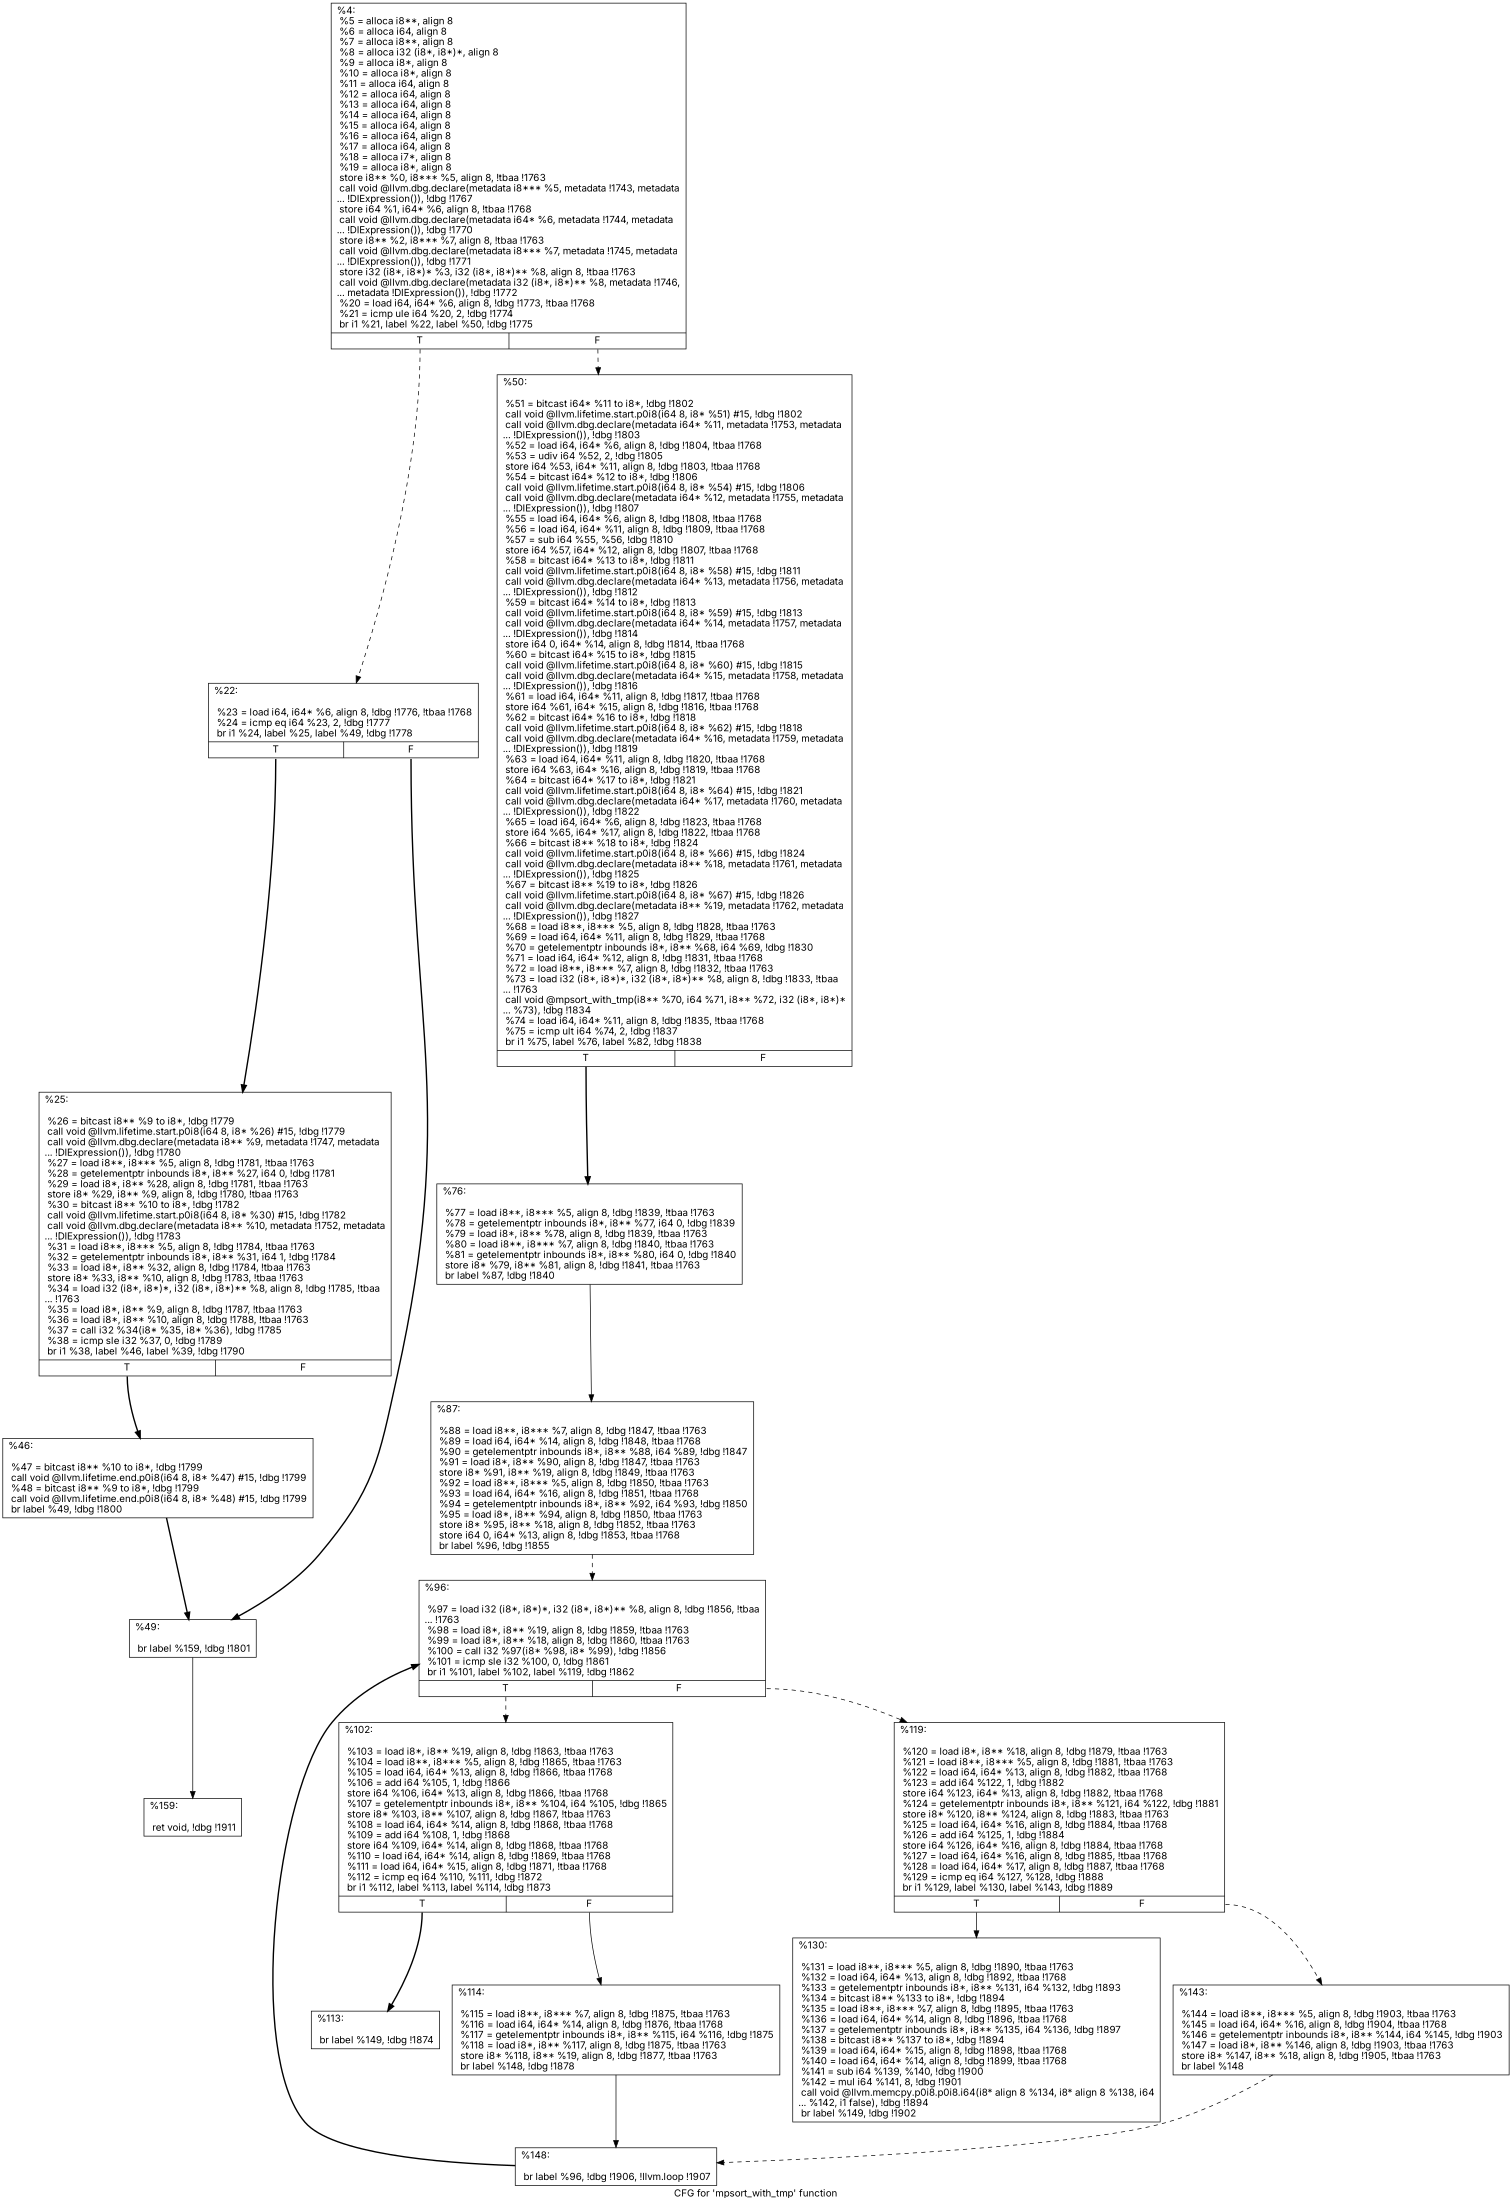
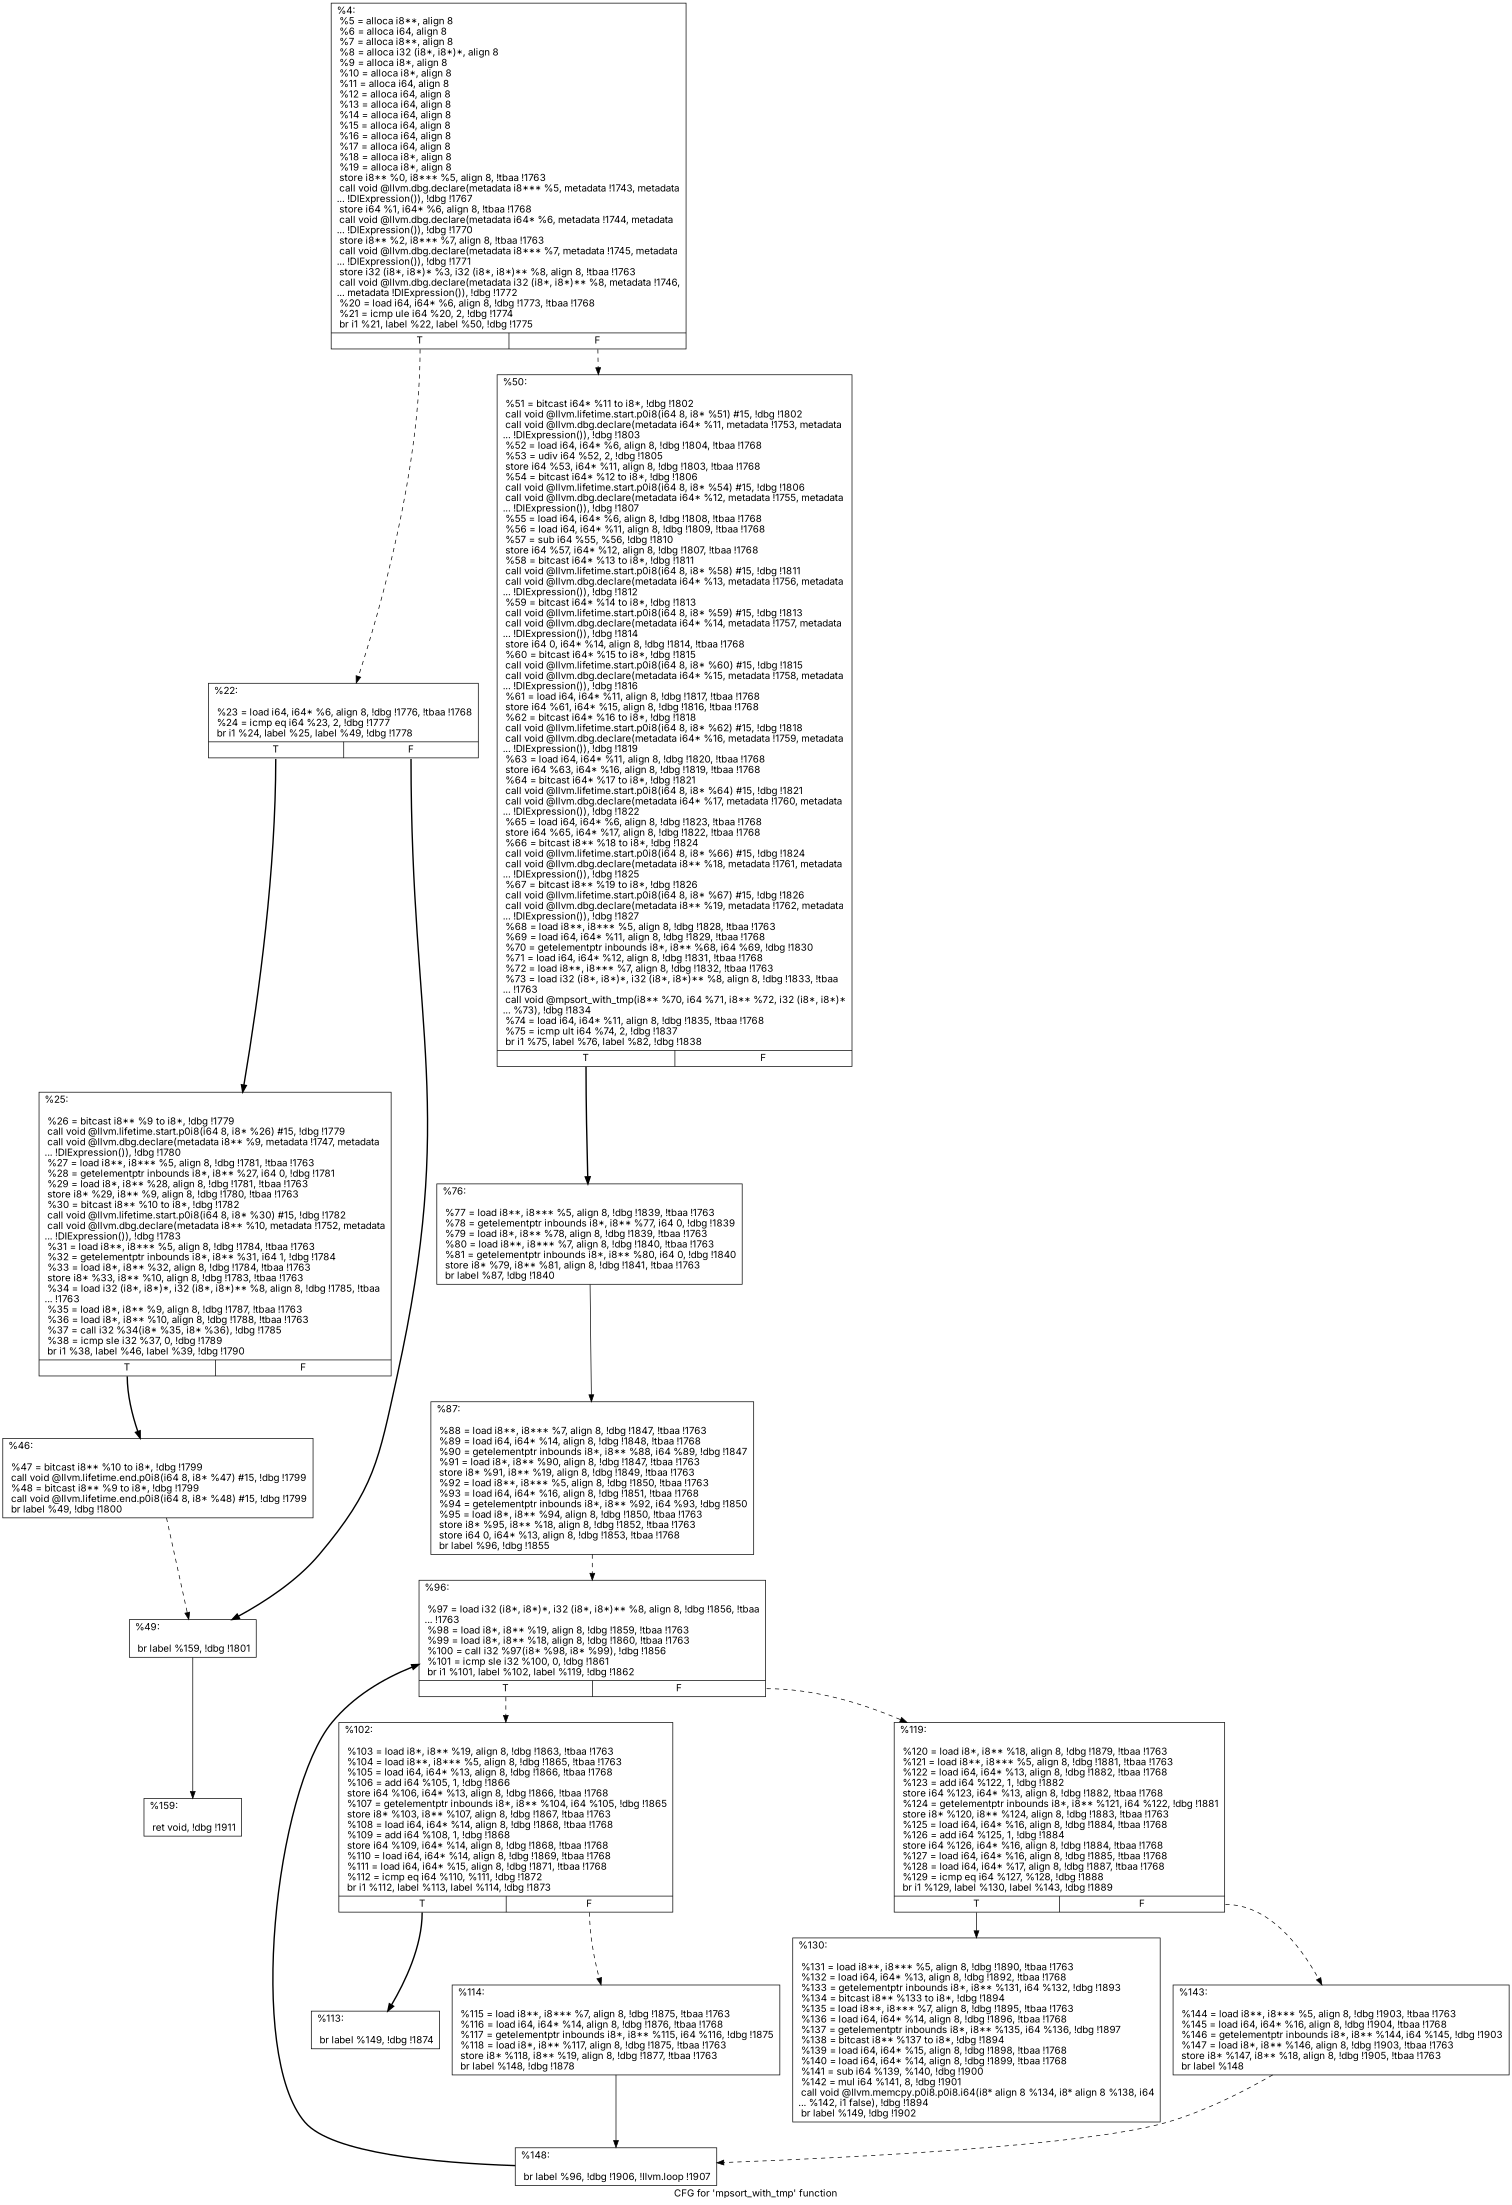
(394, 157) -> (395, 157)
(177, 1565) -> (177, 1565)
(592, 1945) -> (592, 1945)
